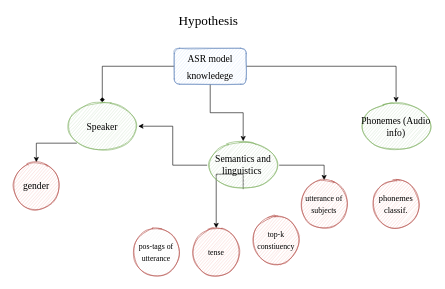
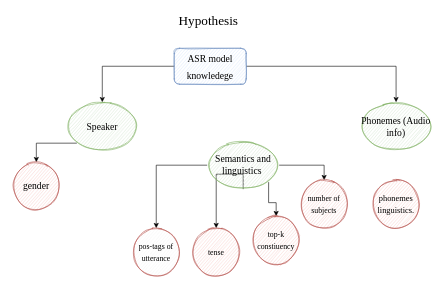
(102, 96) -> (102, 96)
(210, 112) -> none
(173, 126) -> (156, 165)
none -> (269, 201)
(324, 204) -> (324, 204)
(396, 204) -> (396, 204)
